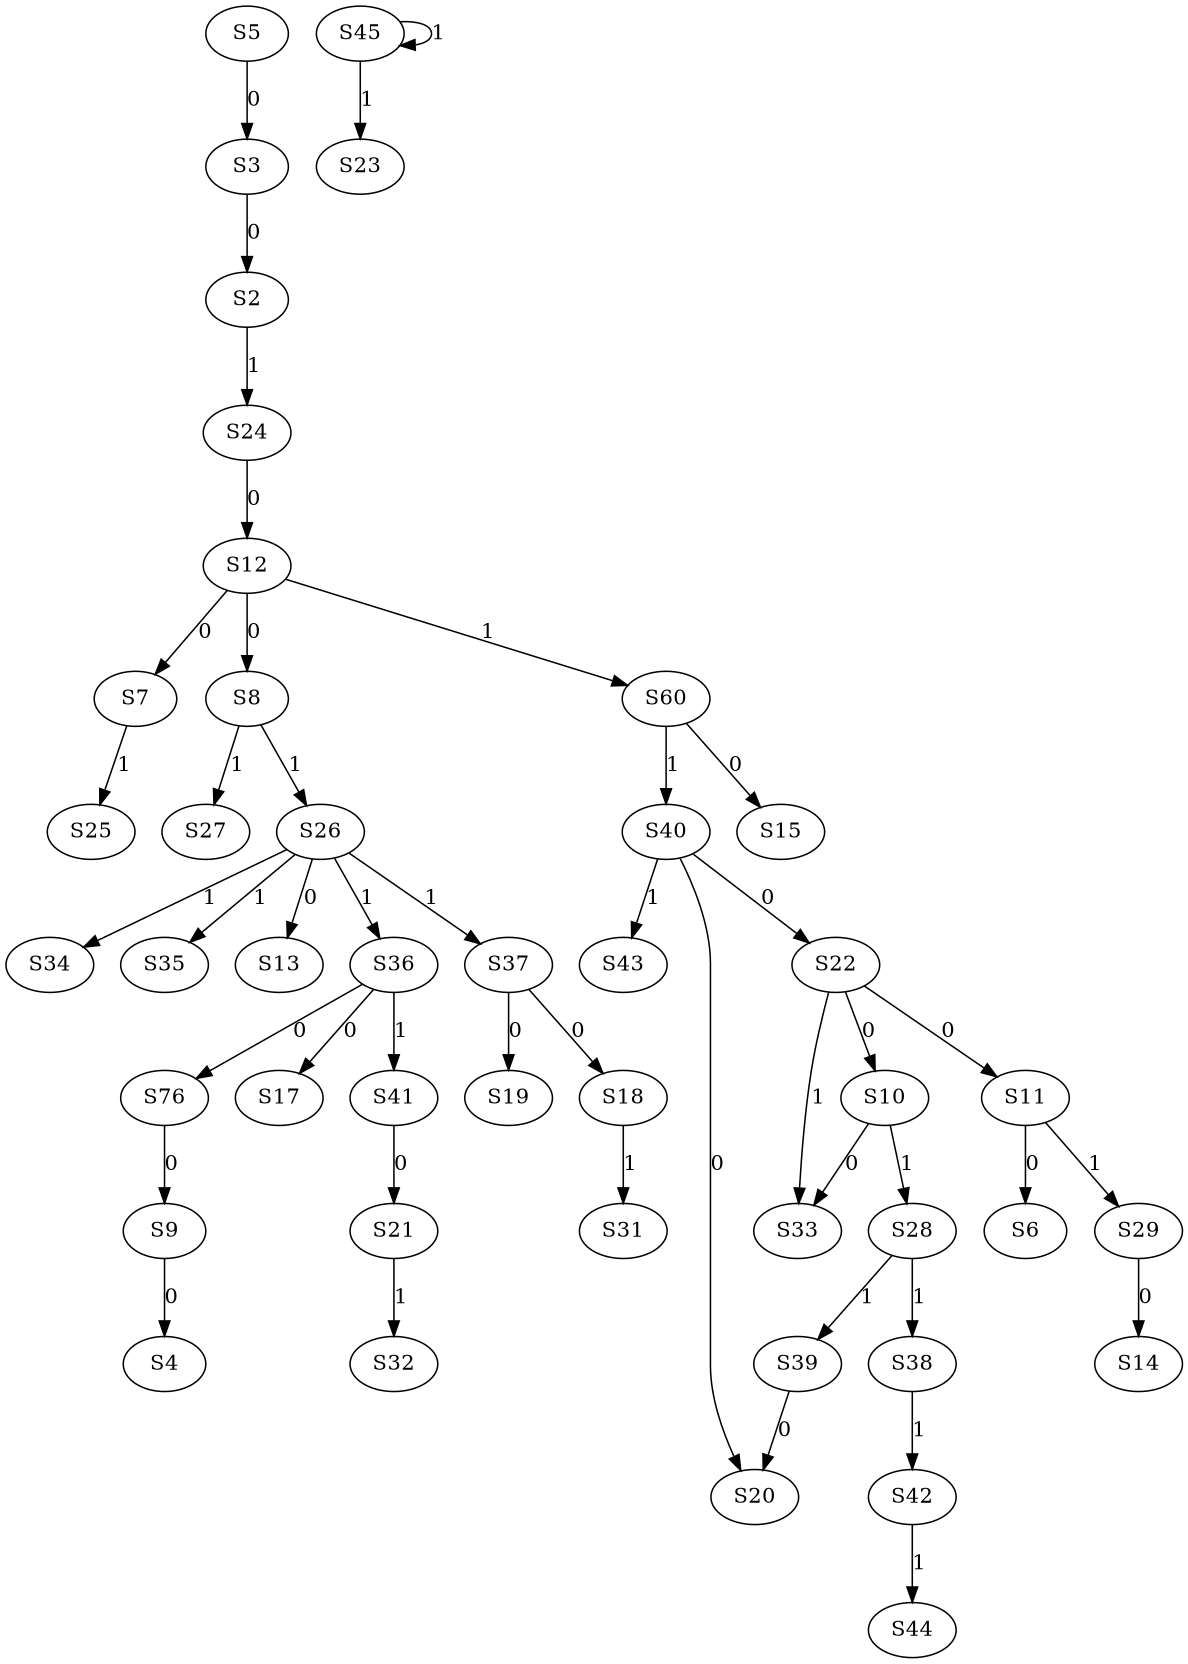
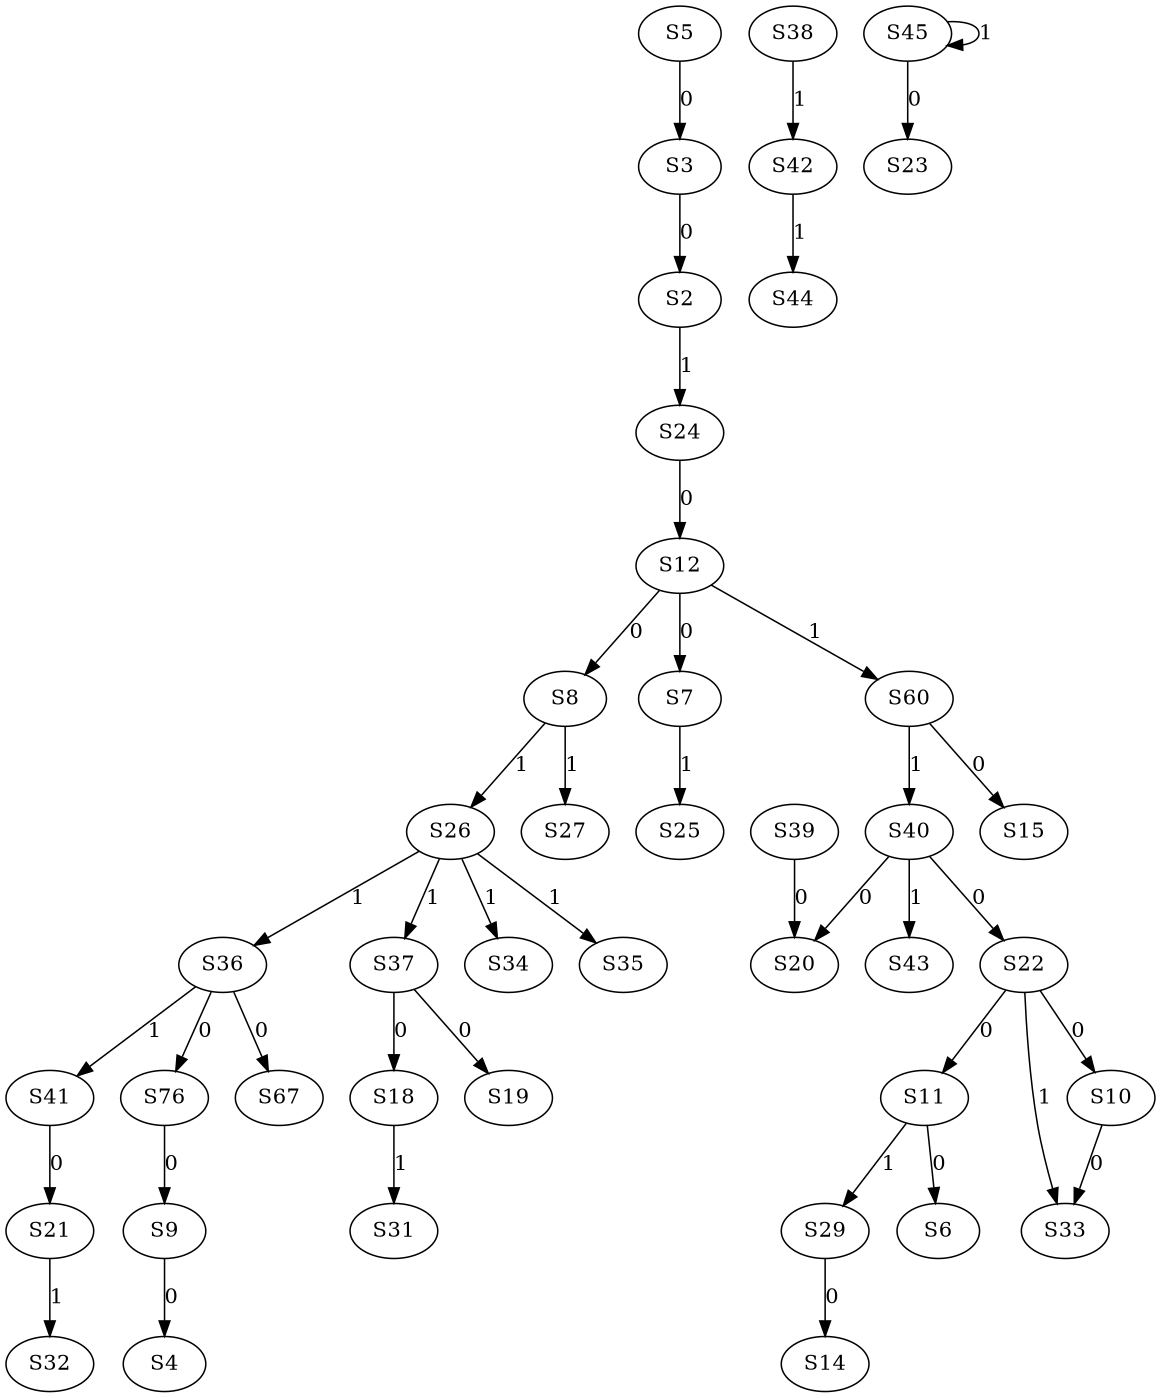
(368, 100) -> (915, 100)
(279, 965) -> none
(279, 1098) -> (279, 1098)
(912, 1231) -> none
